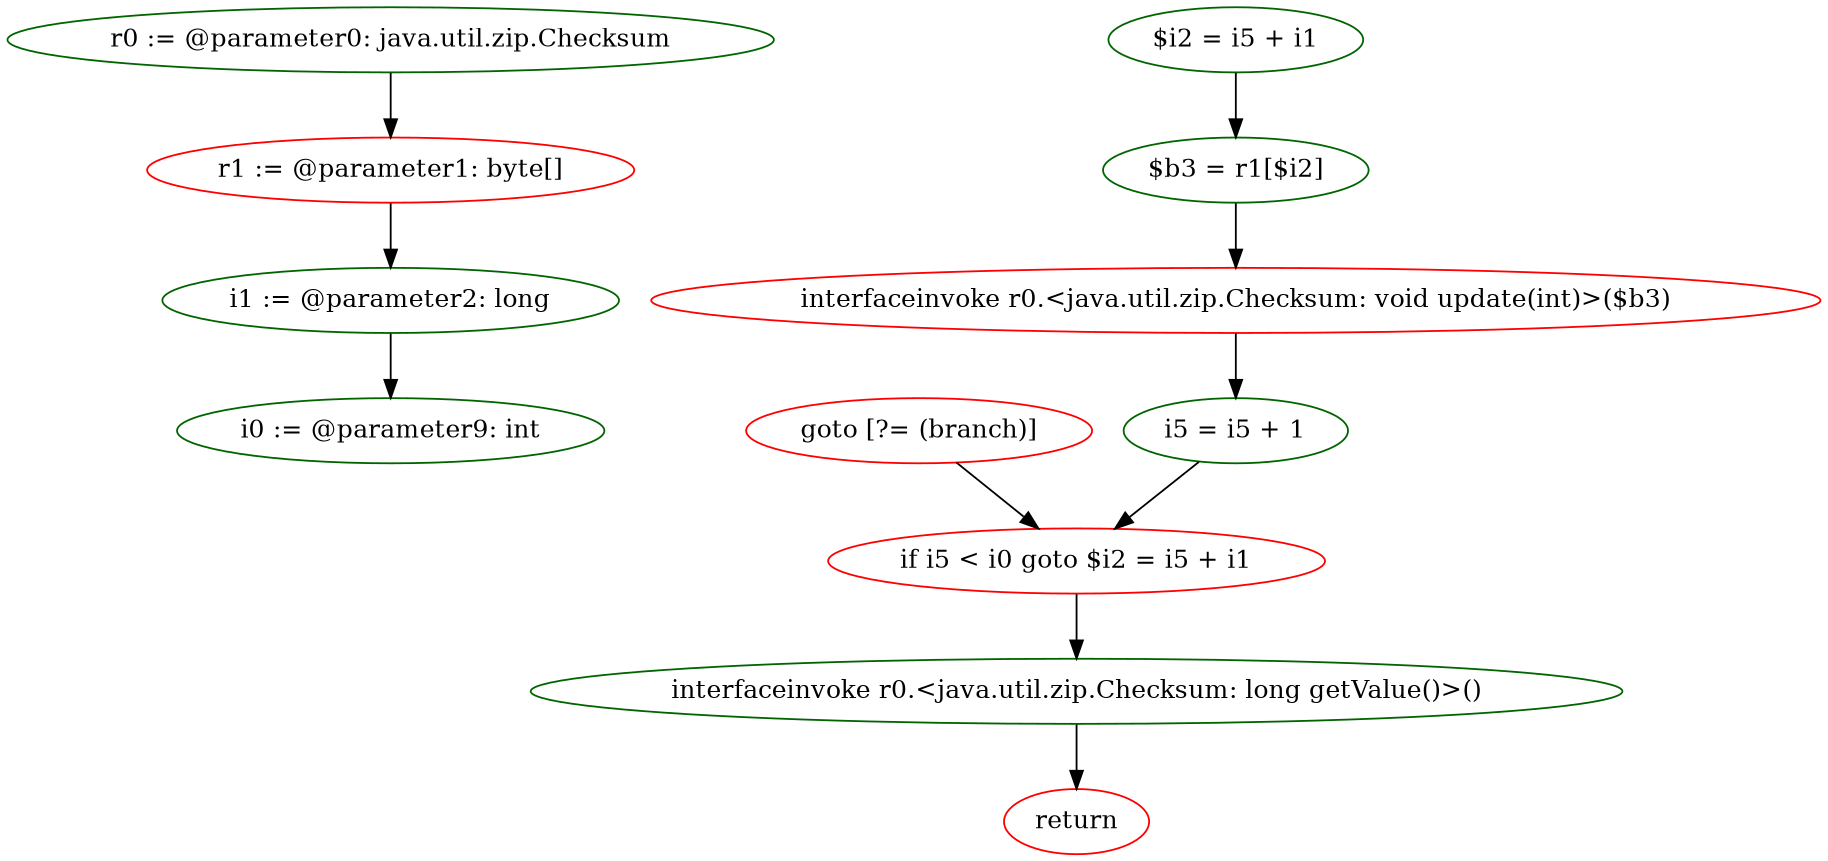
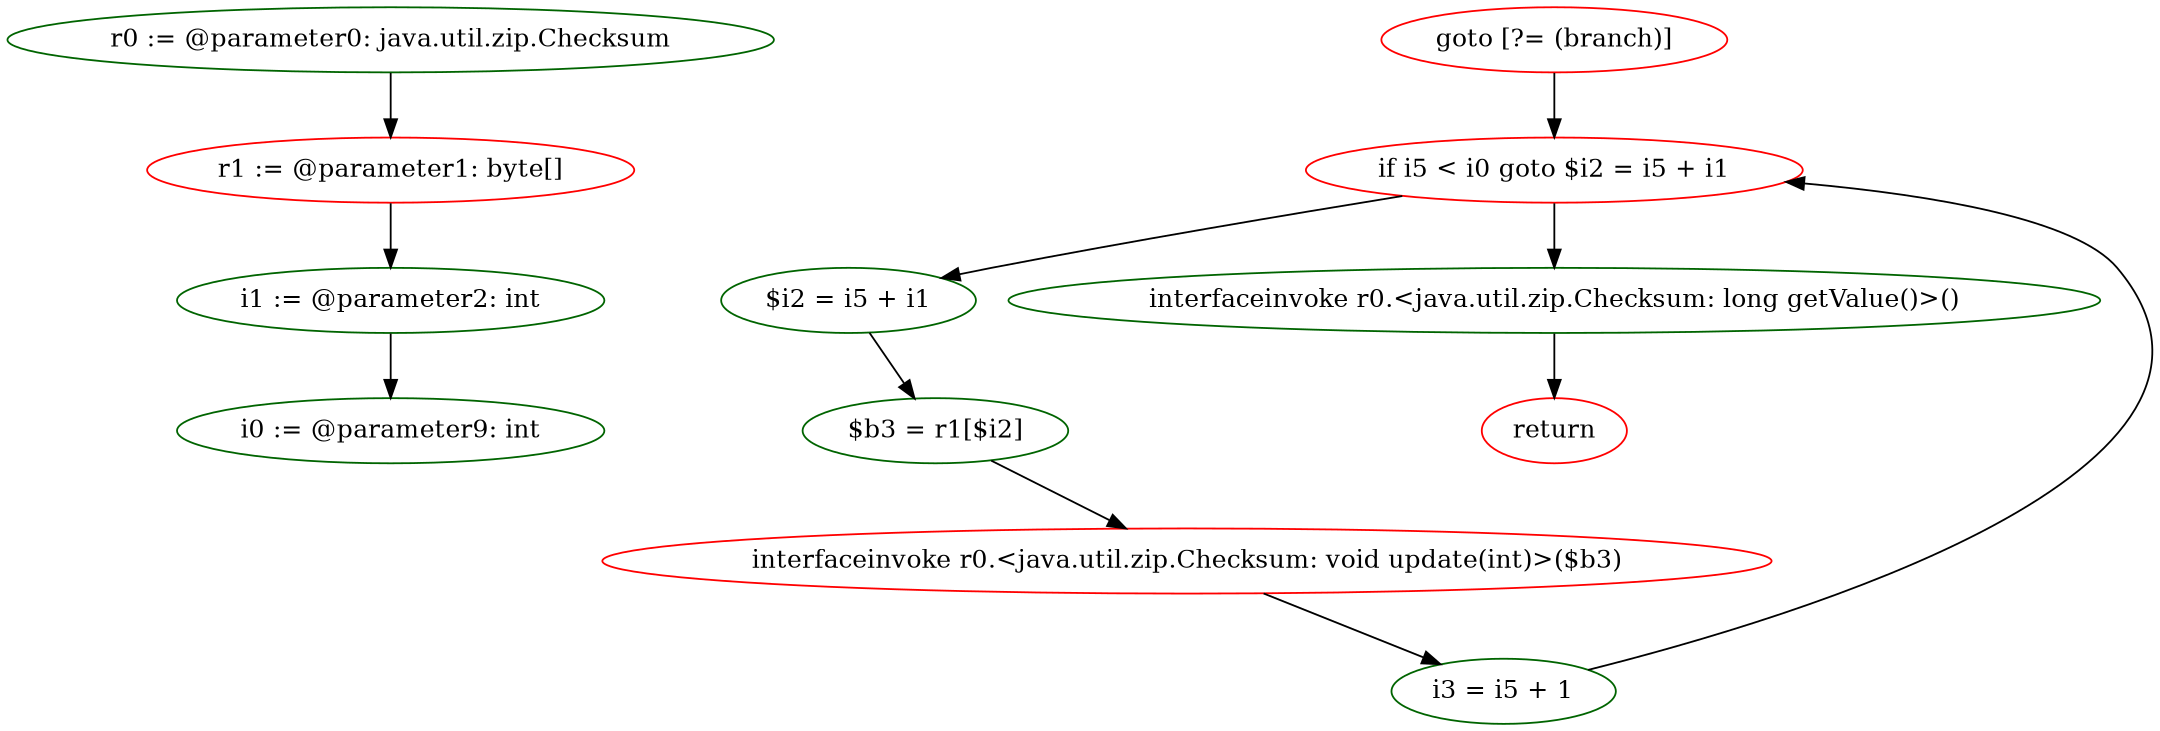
none -> (1181, 233)
(391, 300) -> (391, 300)
(1236, 431) -> (1504, 691)
